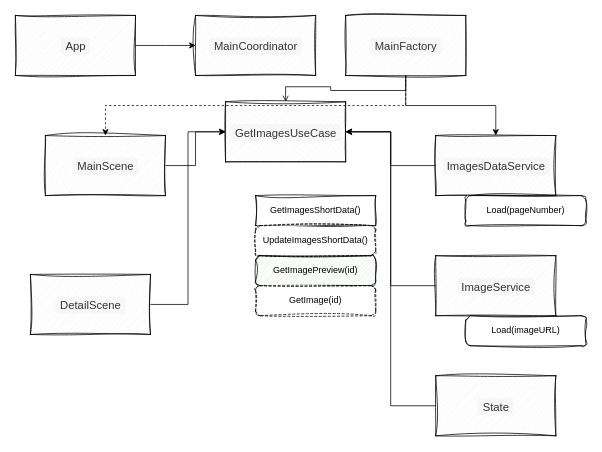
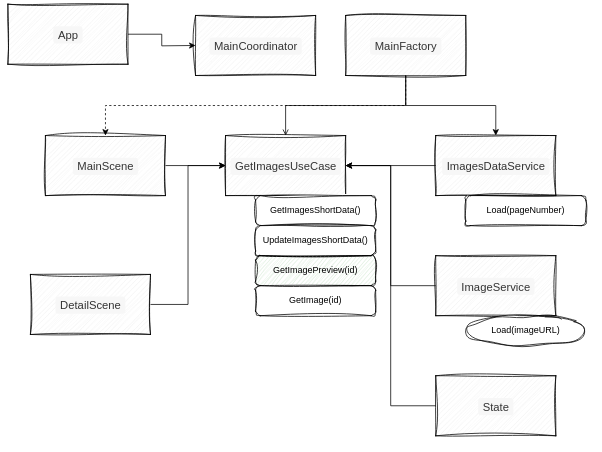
(75, 45) -> (68, 34)
(285, 132) -> (285, 165)
(315, 210) -> (315, 210)
(315, 240) -> (315, 240)
(315, 300) -> (315, 300)
(525, 330) -> (525, 330)
